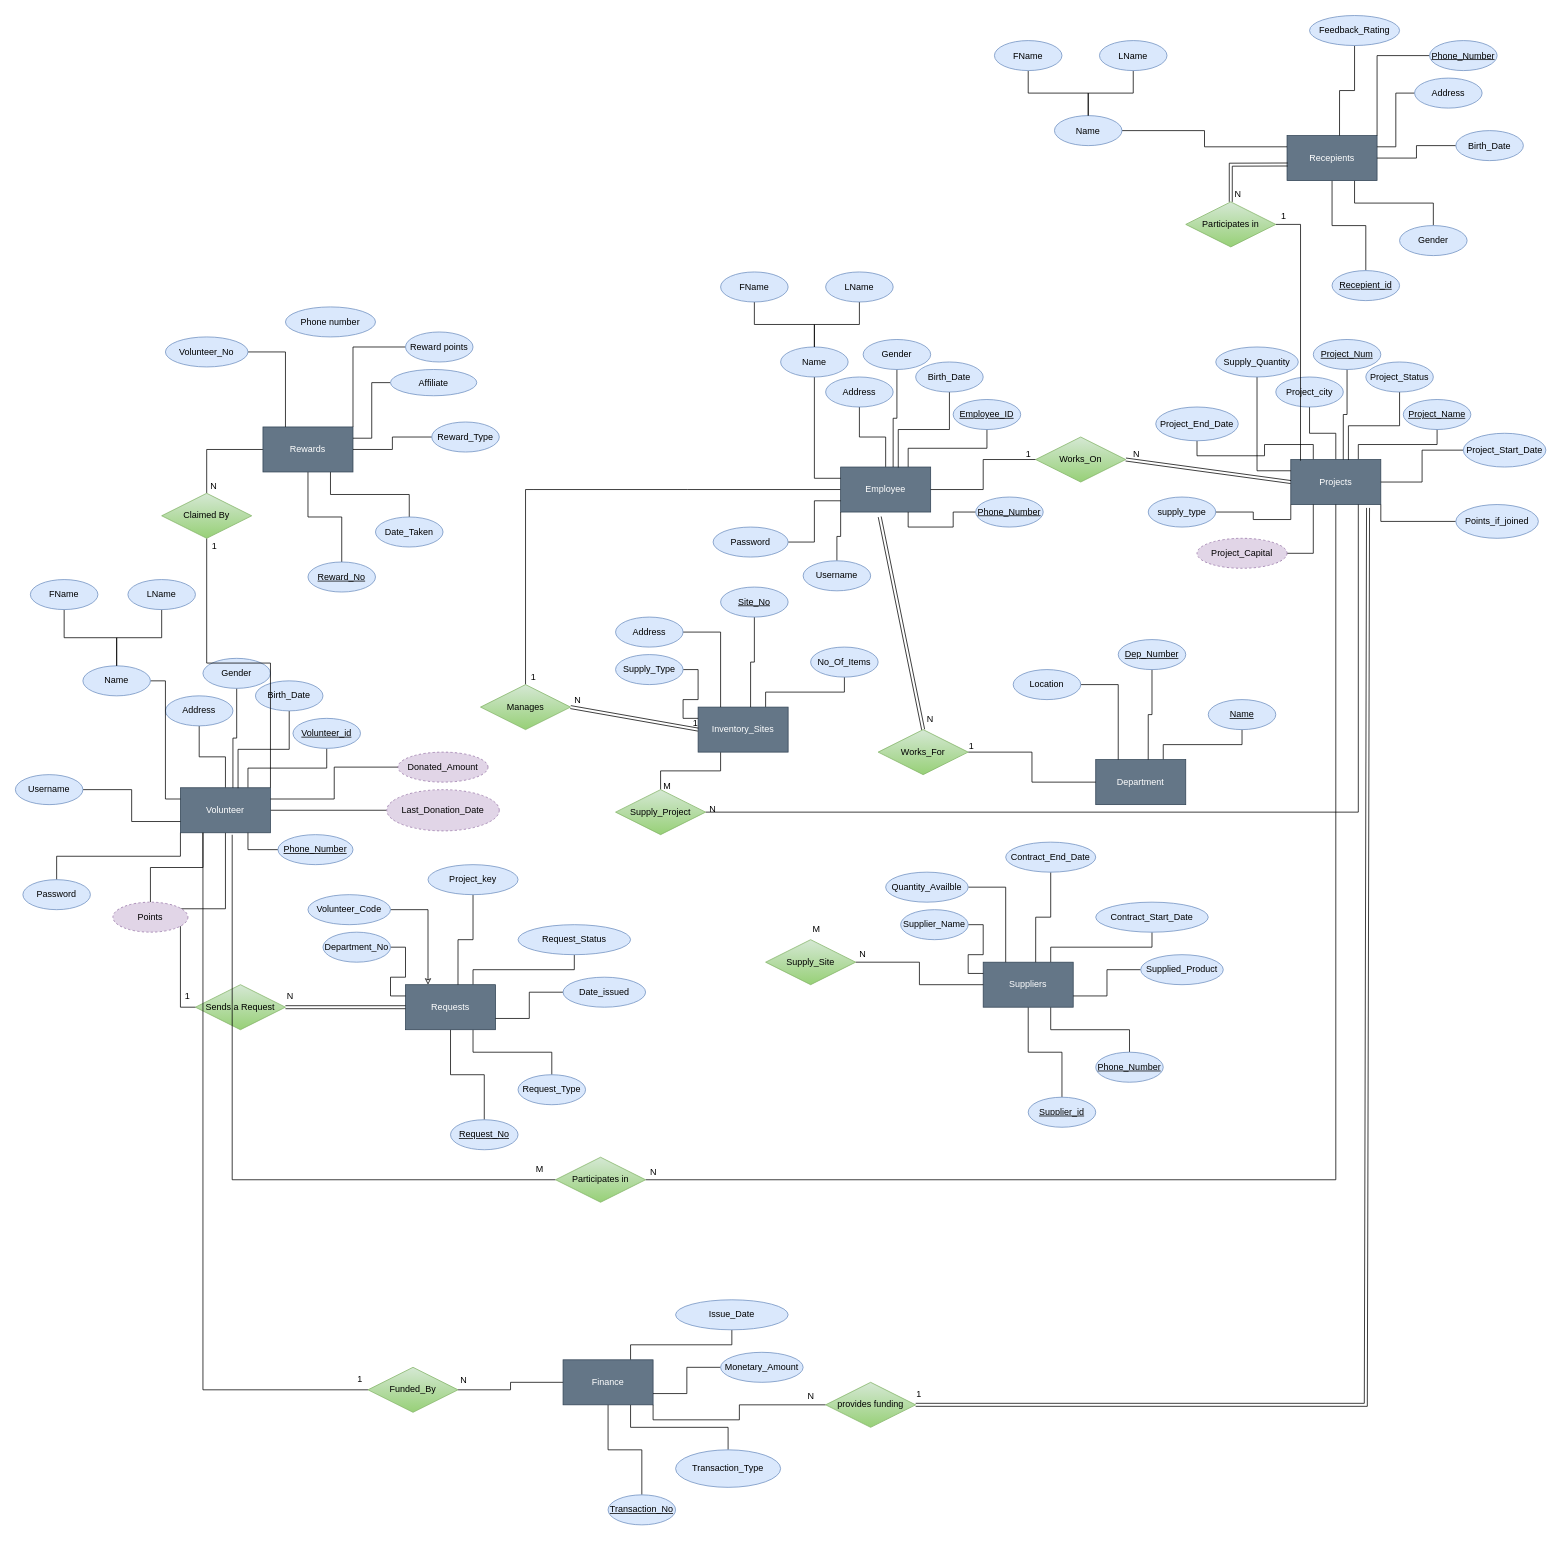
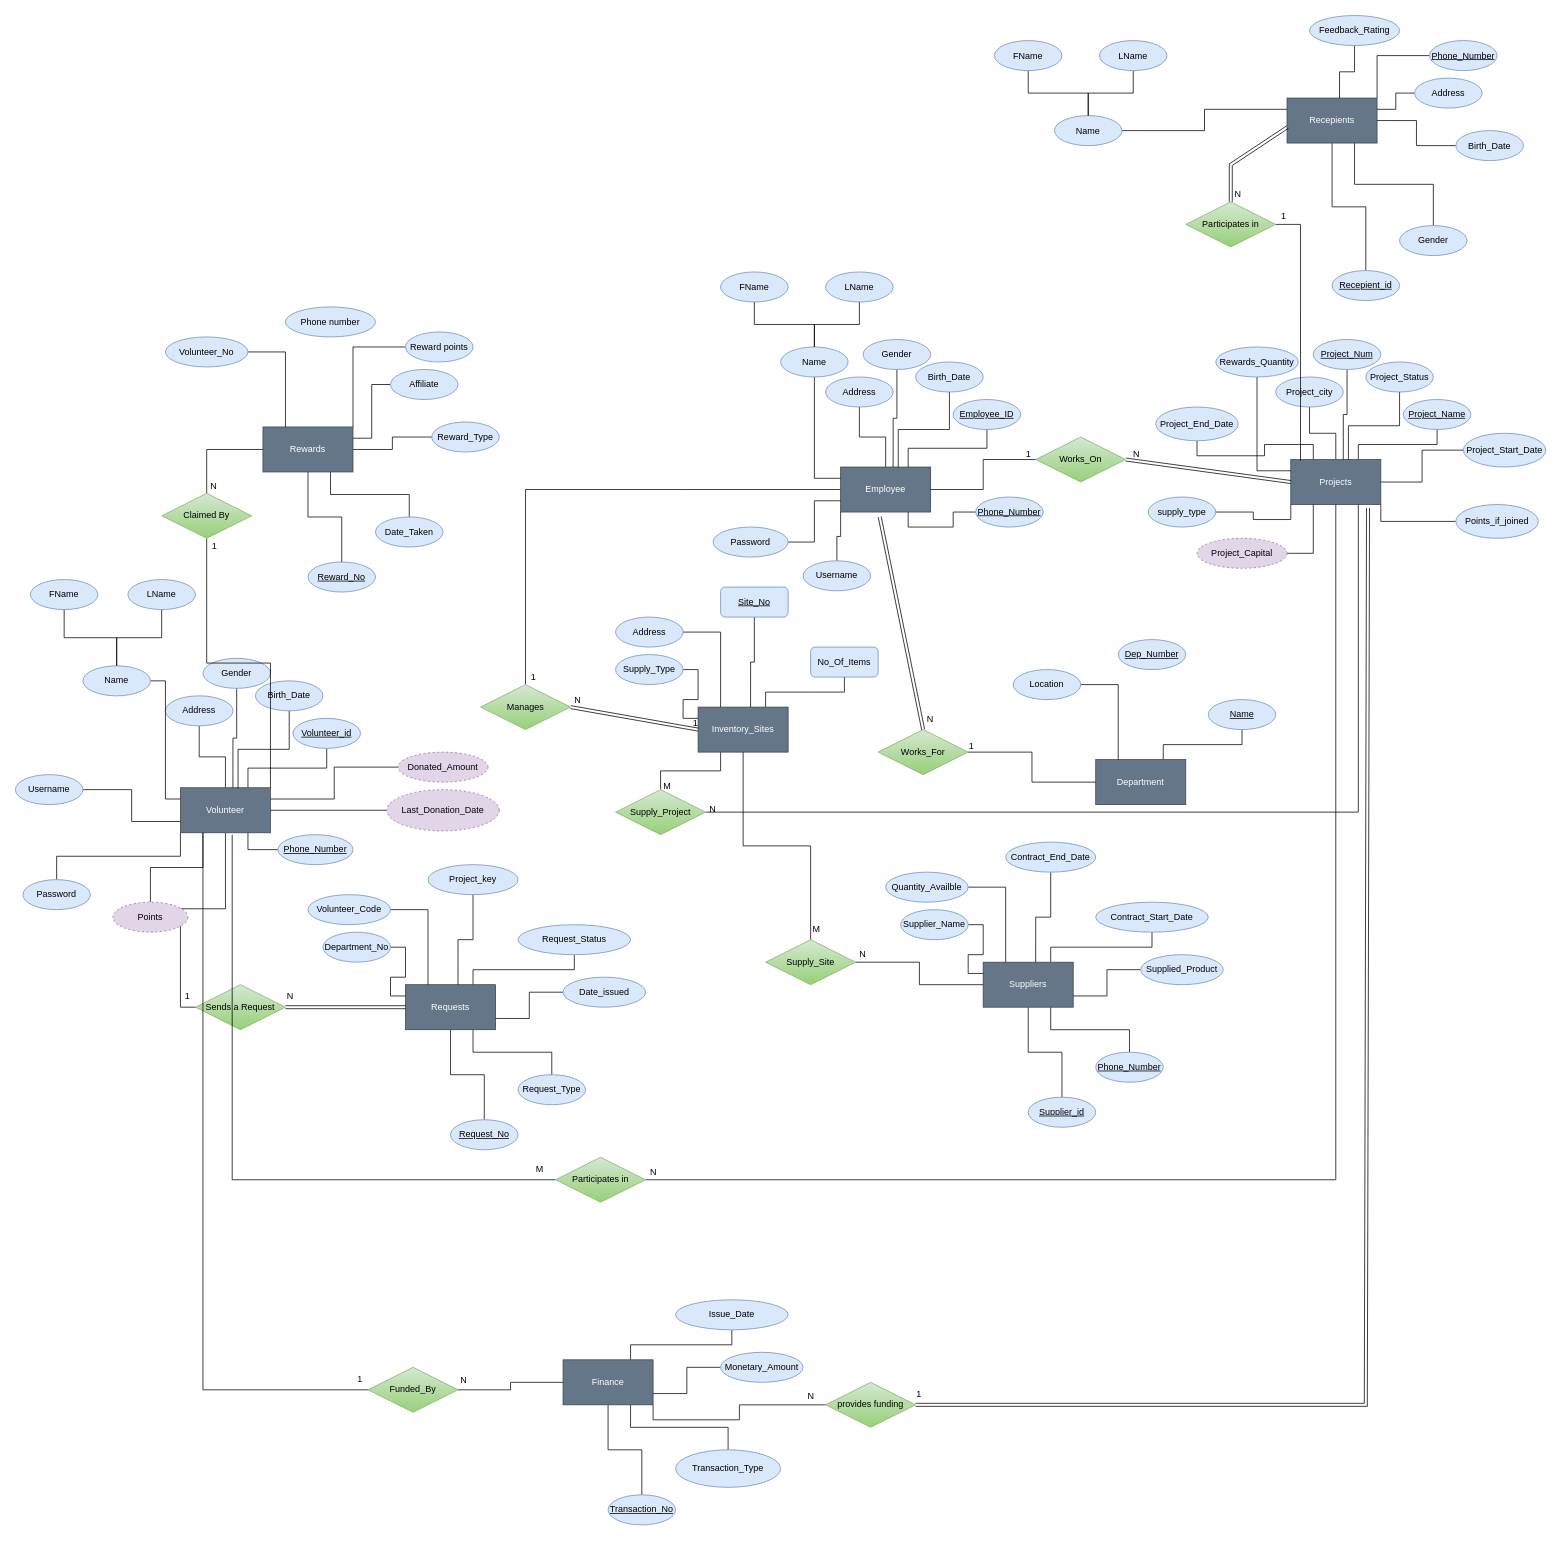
(1332, 158) -> (1332, 121)
(1257, 362) -> (1257, 362)
(434, 383) -> (424, 384)
(754, 602) -> (754, 602)
(844, 662) -> (844, 662)
(1150, 714) -> none
none -> (777, 846)
(428, 978) -> (428, 979)
